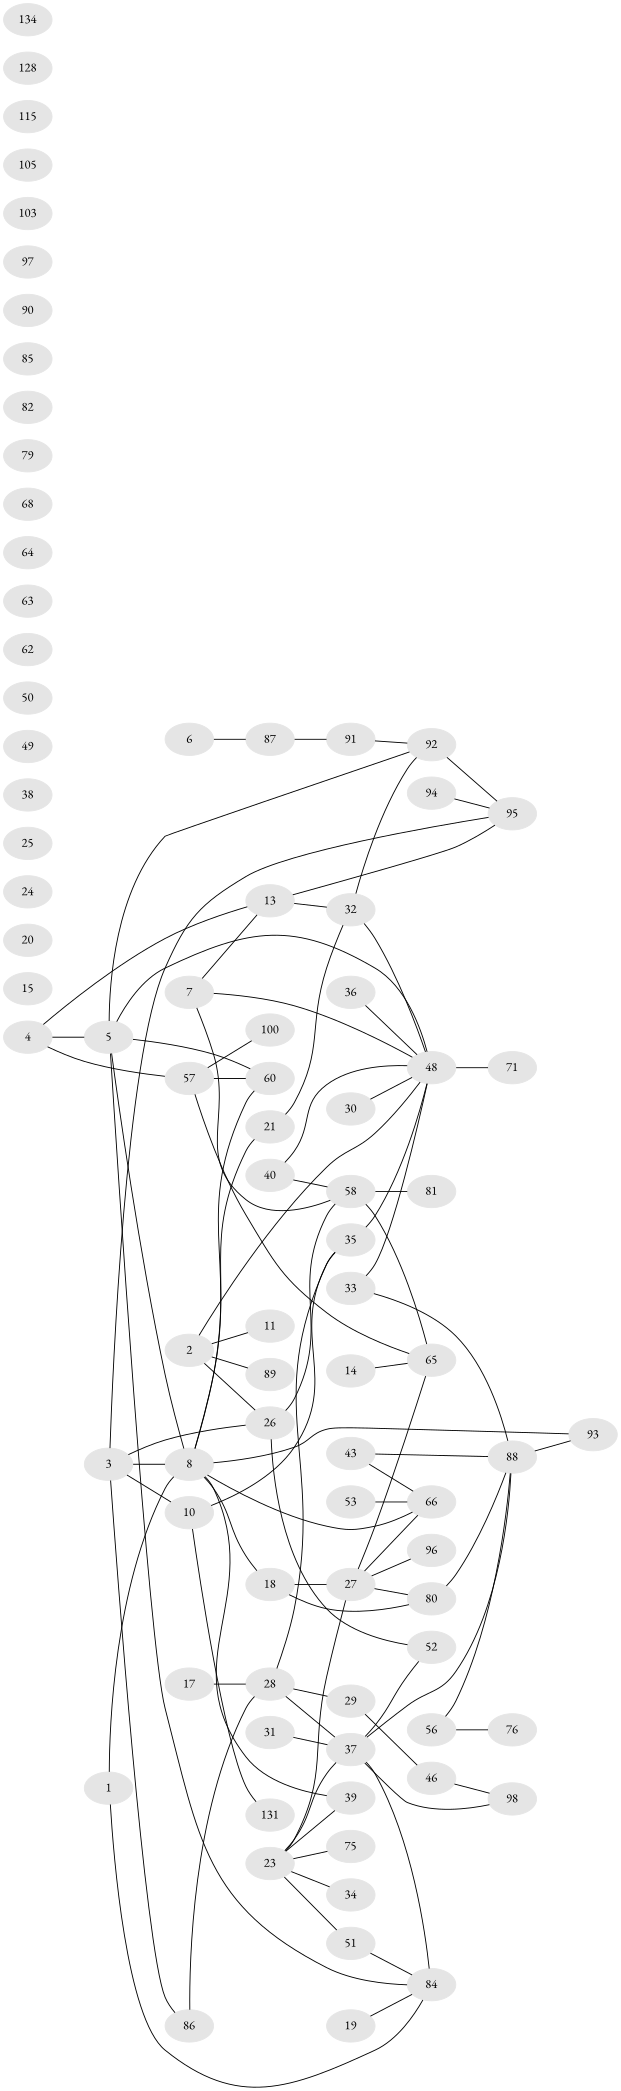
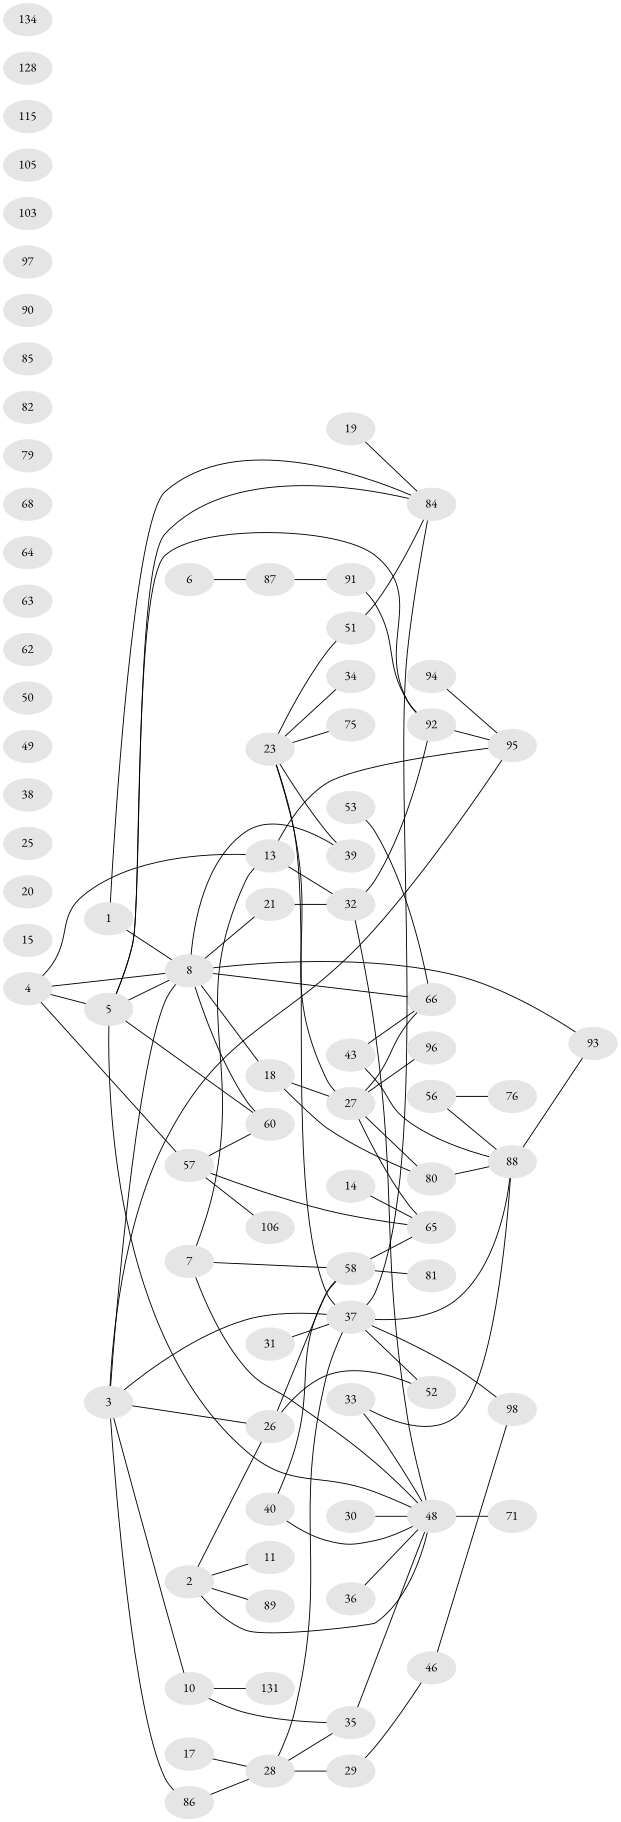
(28, 892) -> none
none -> (109, 980)
(270, 1030) -> (270, 1227)
none -> (213, 1333)
